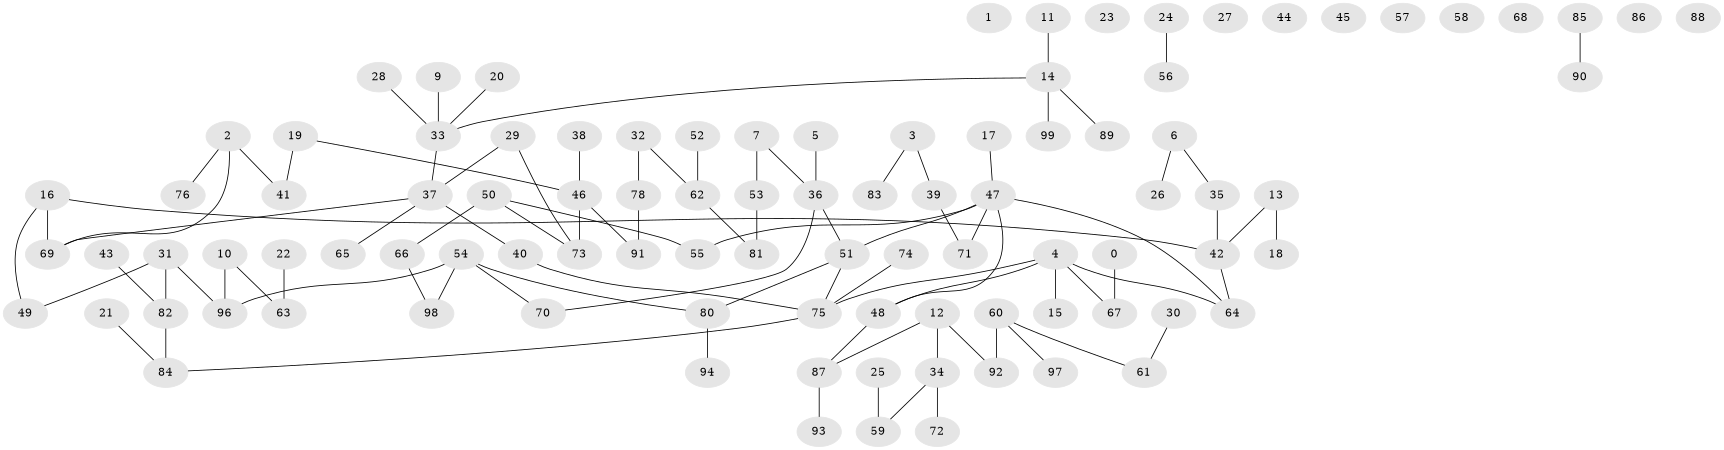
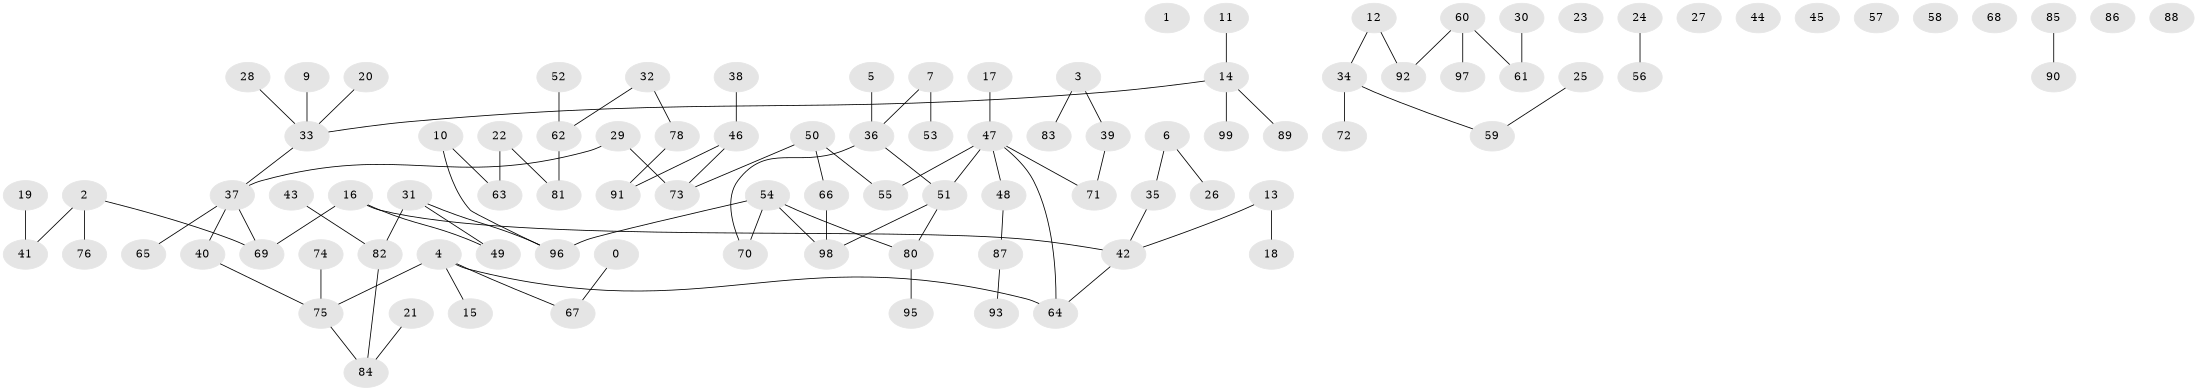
(444, 165) -> none
(757, 225) -> (532, 168)
(966, 283) -> none
(833, 284) -> (886, 225)
(878, 343) -> none
(708, 373) -> (911, 314)
